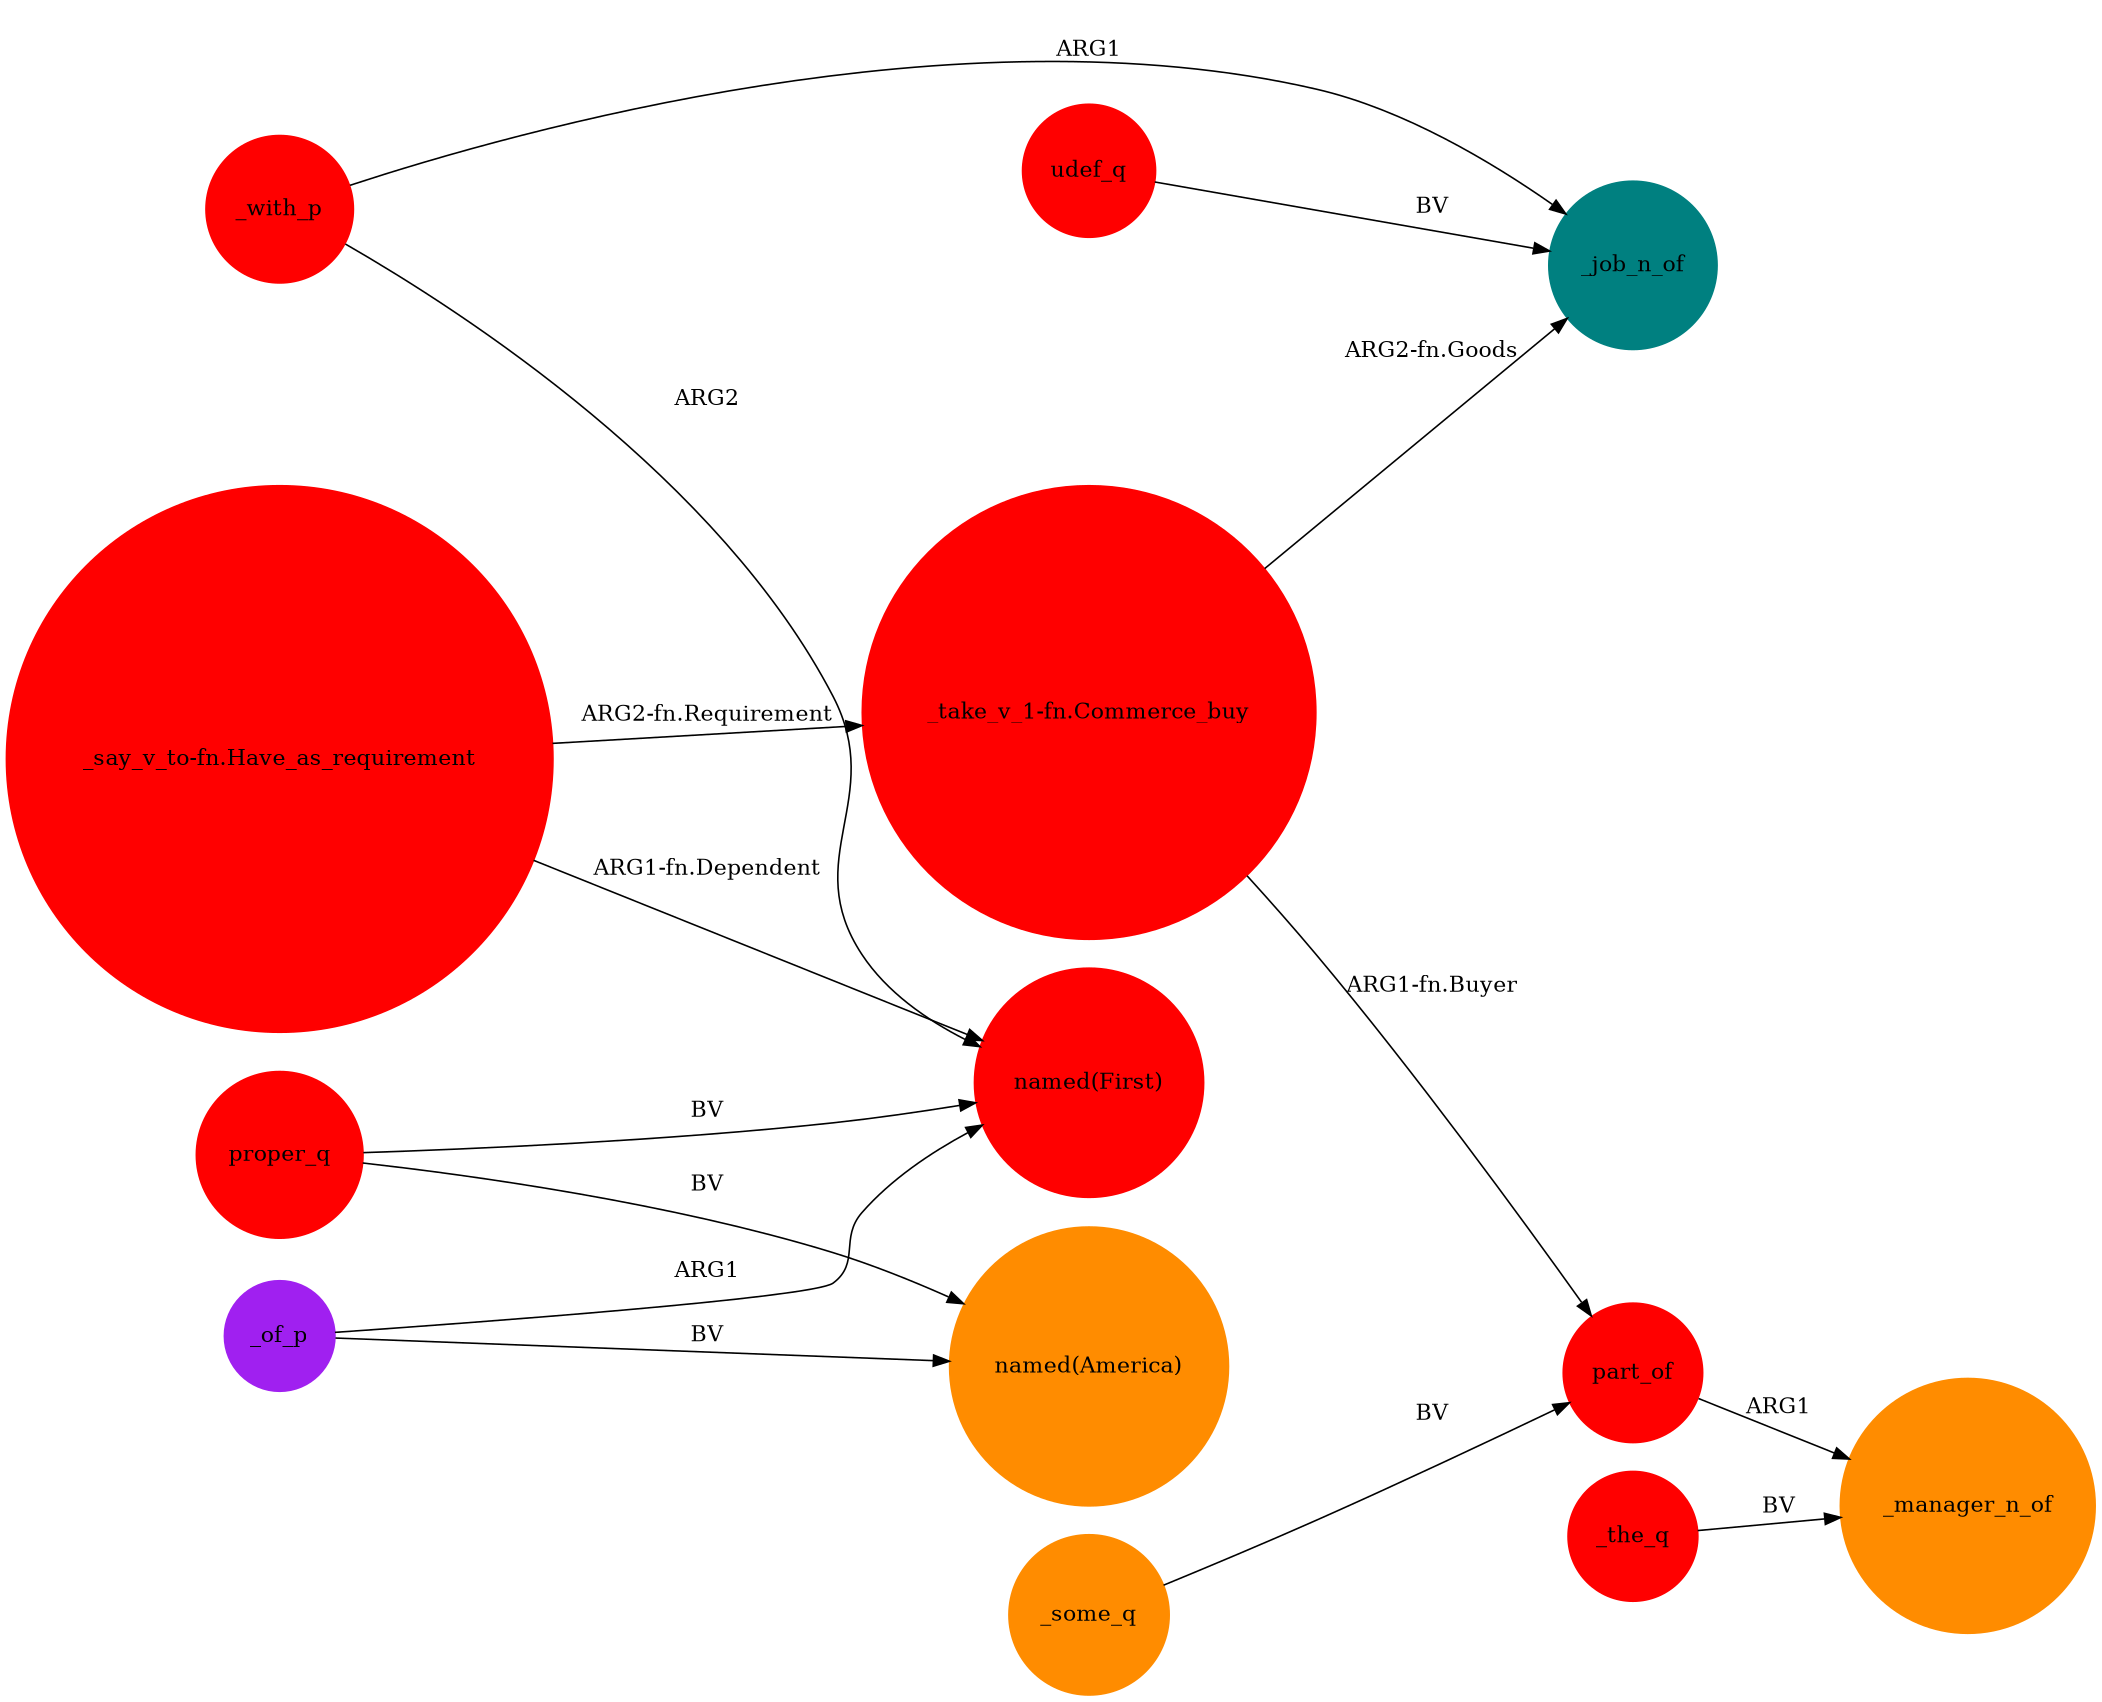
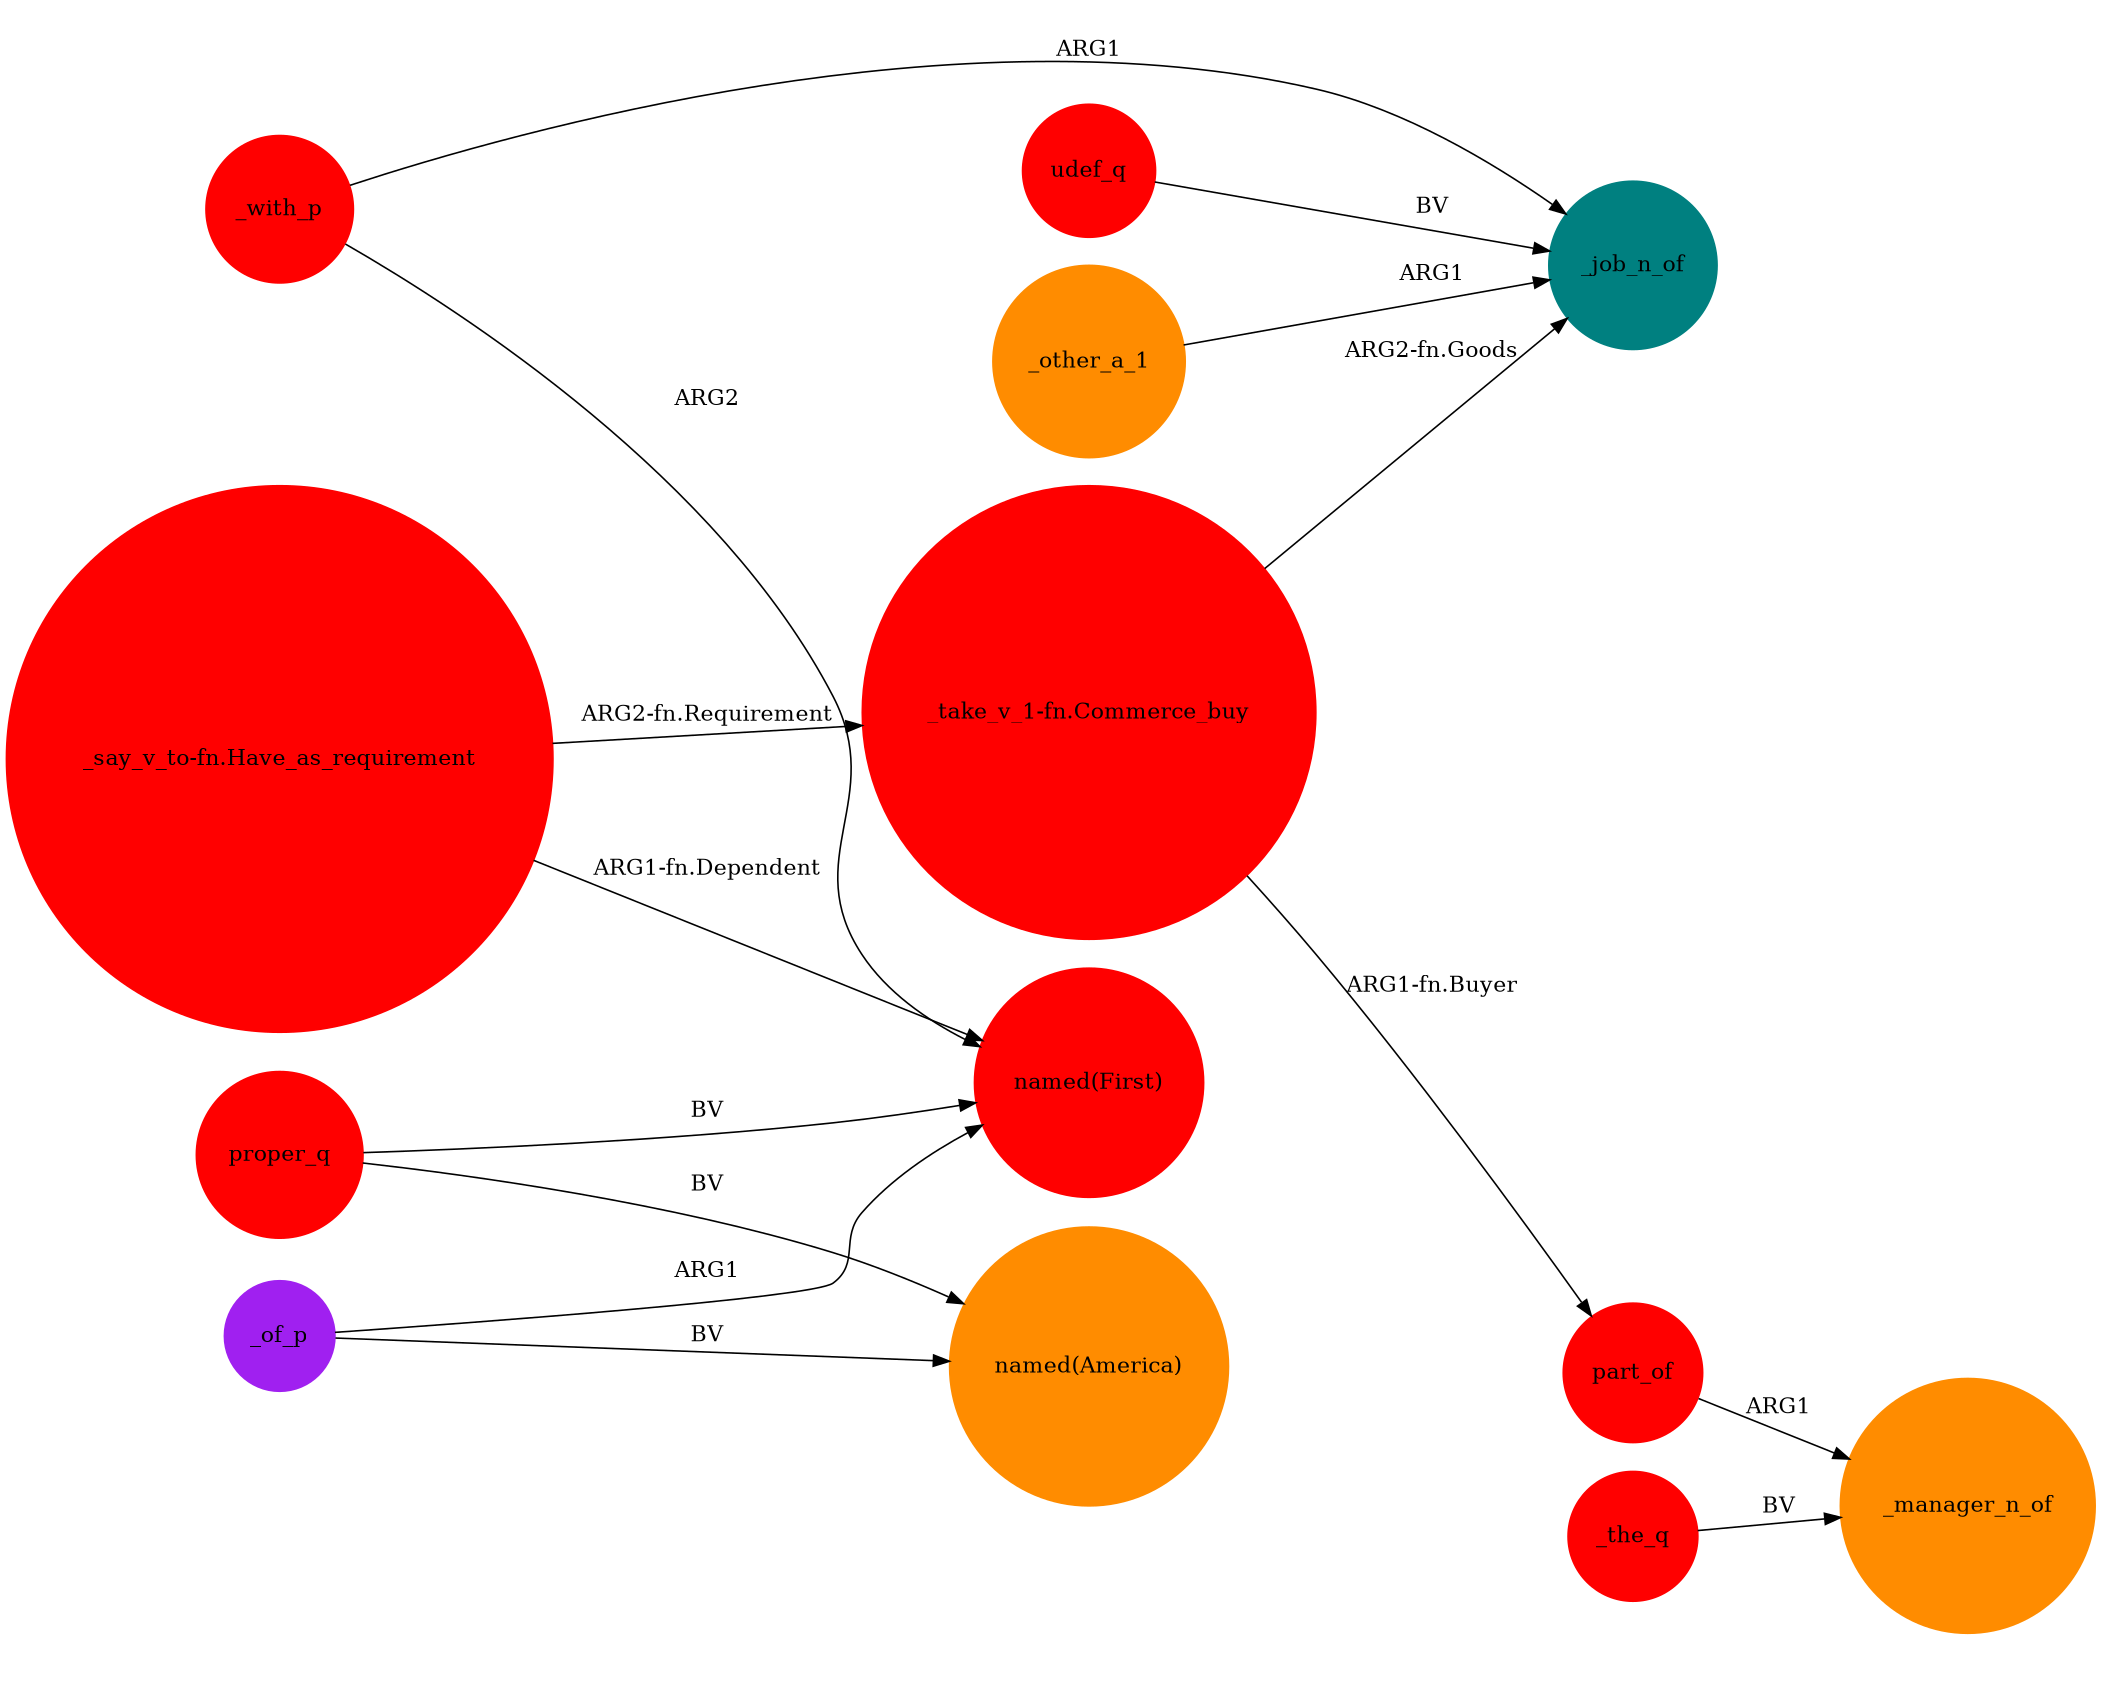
none -> (1089, 362)
(1089, 1615) -> none
